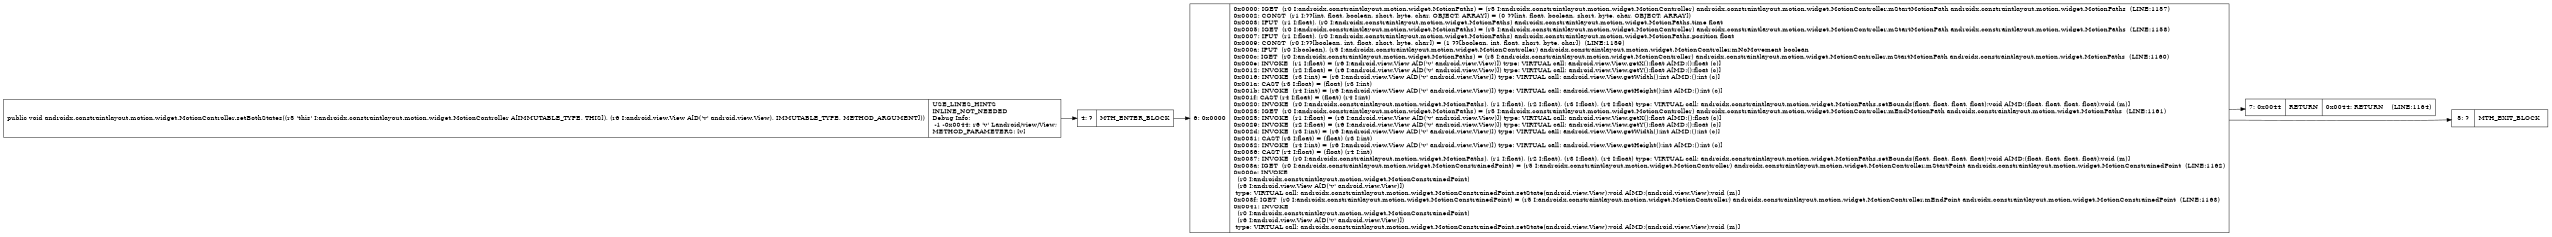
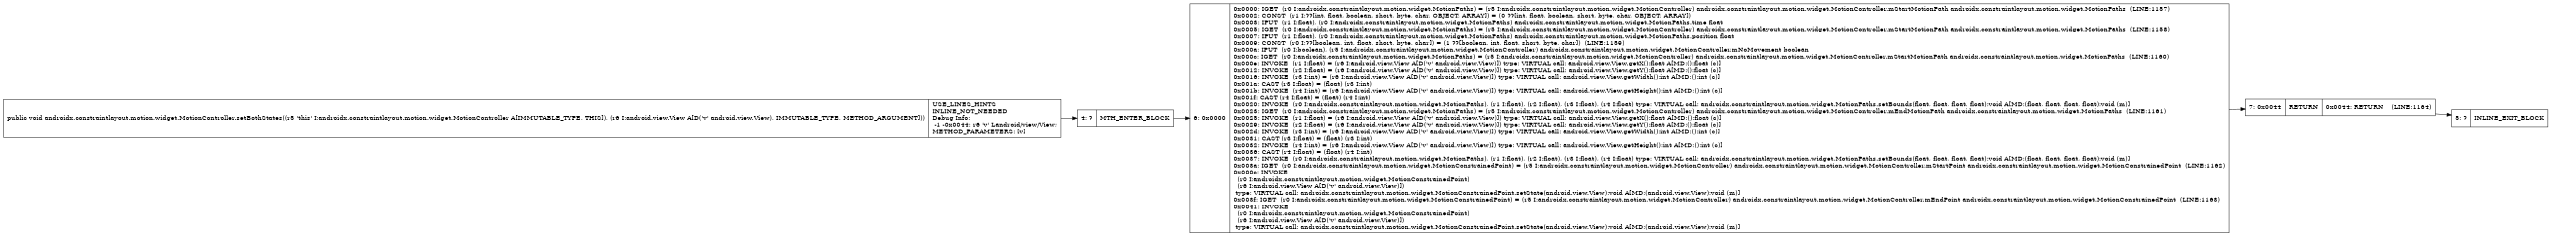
(2509, 118) -> (2509, 118)
(2338, 121) -> (2441, 114)
